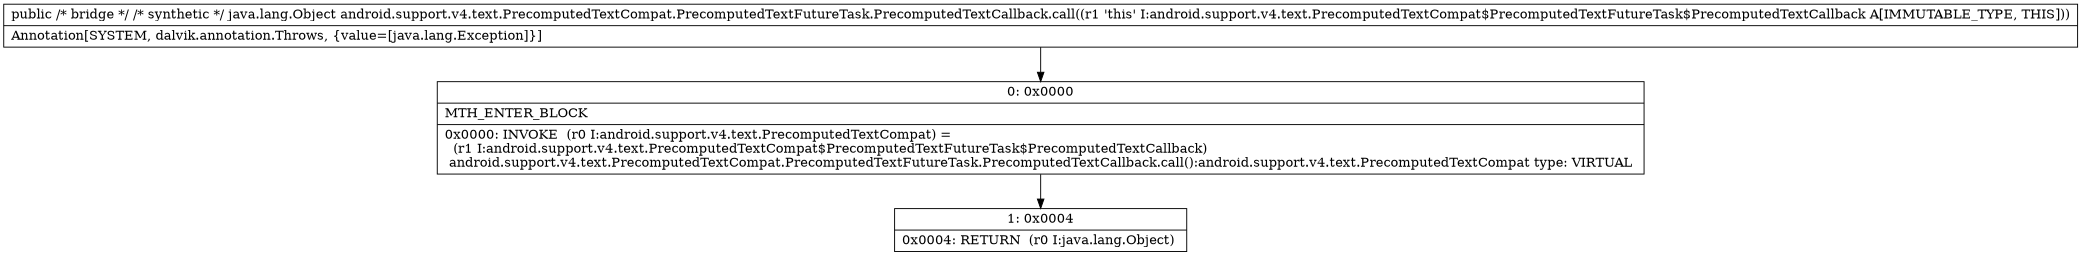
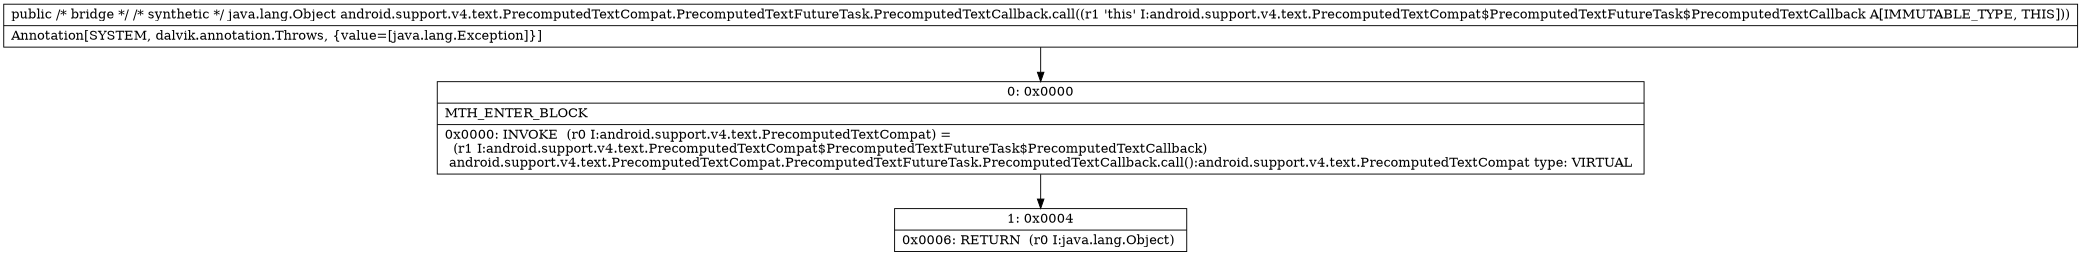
(1041, 240) -> (1041, 240)
